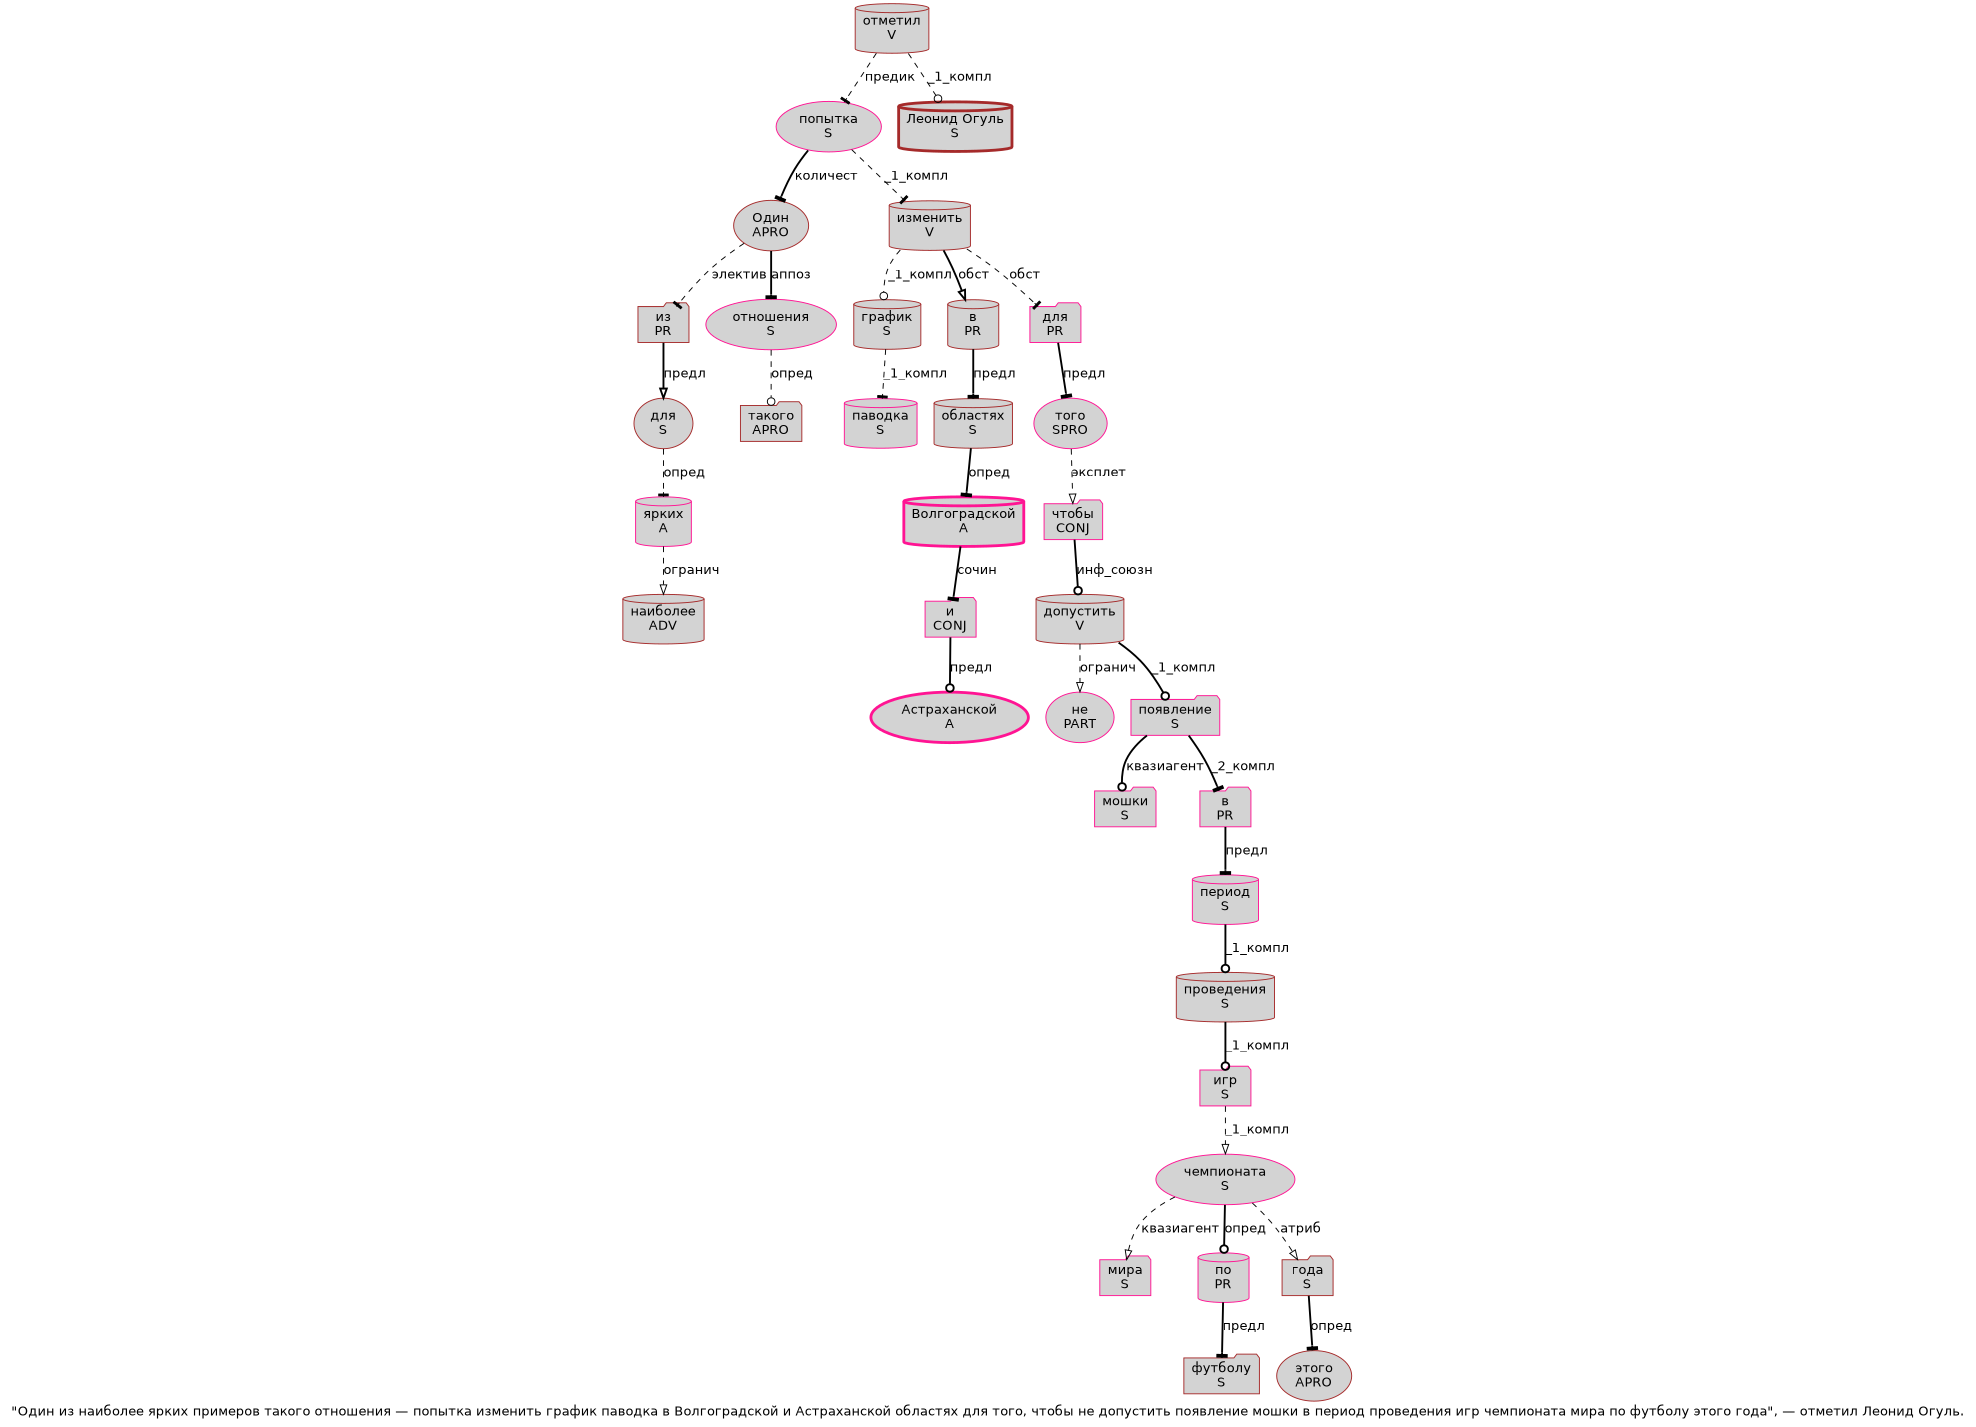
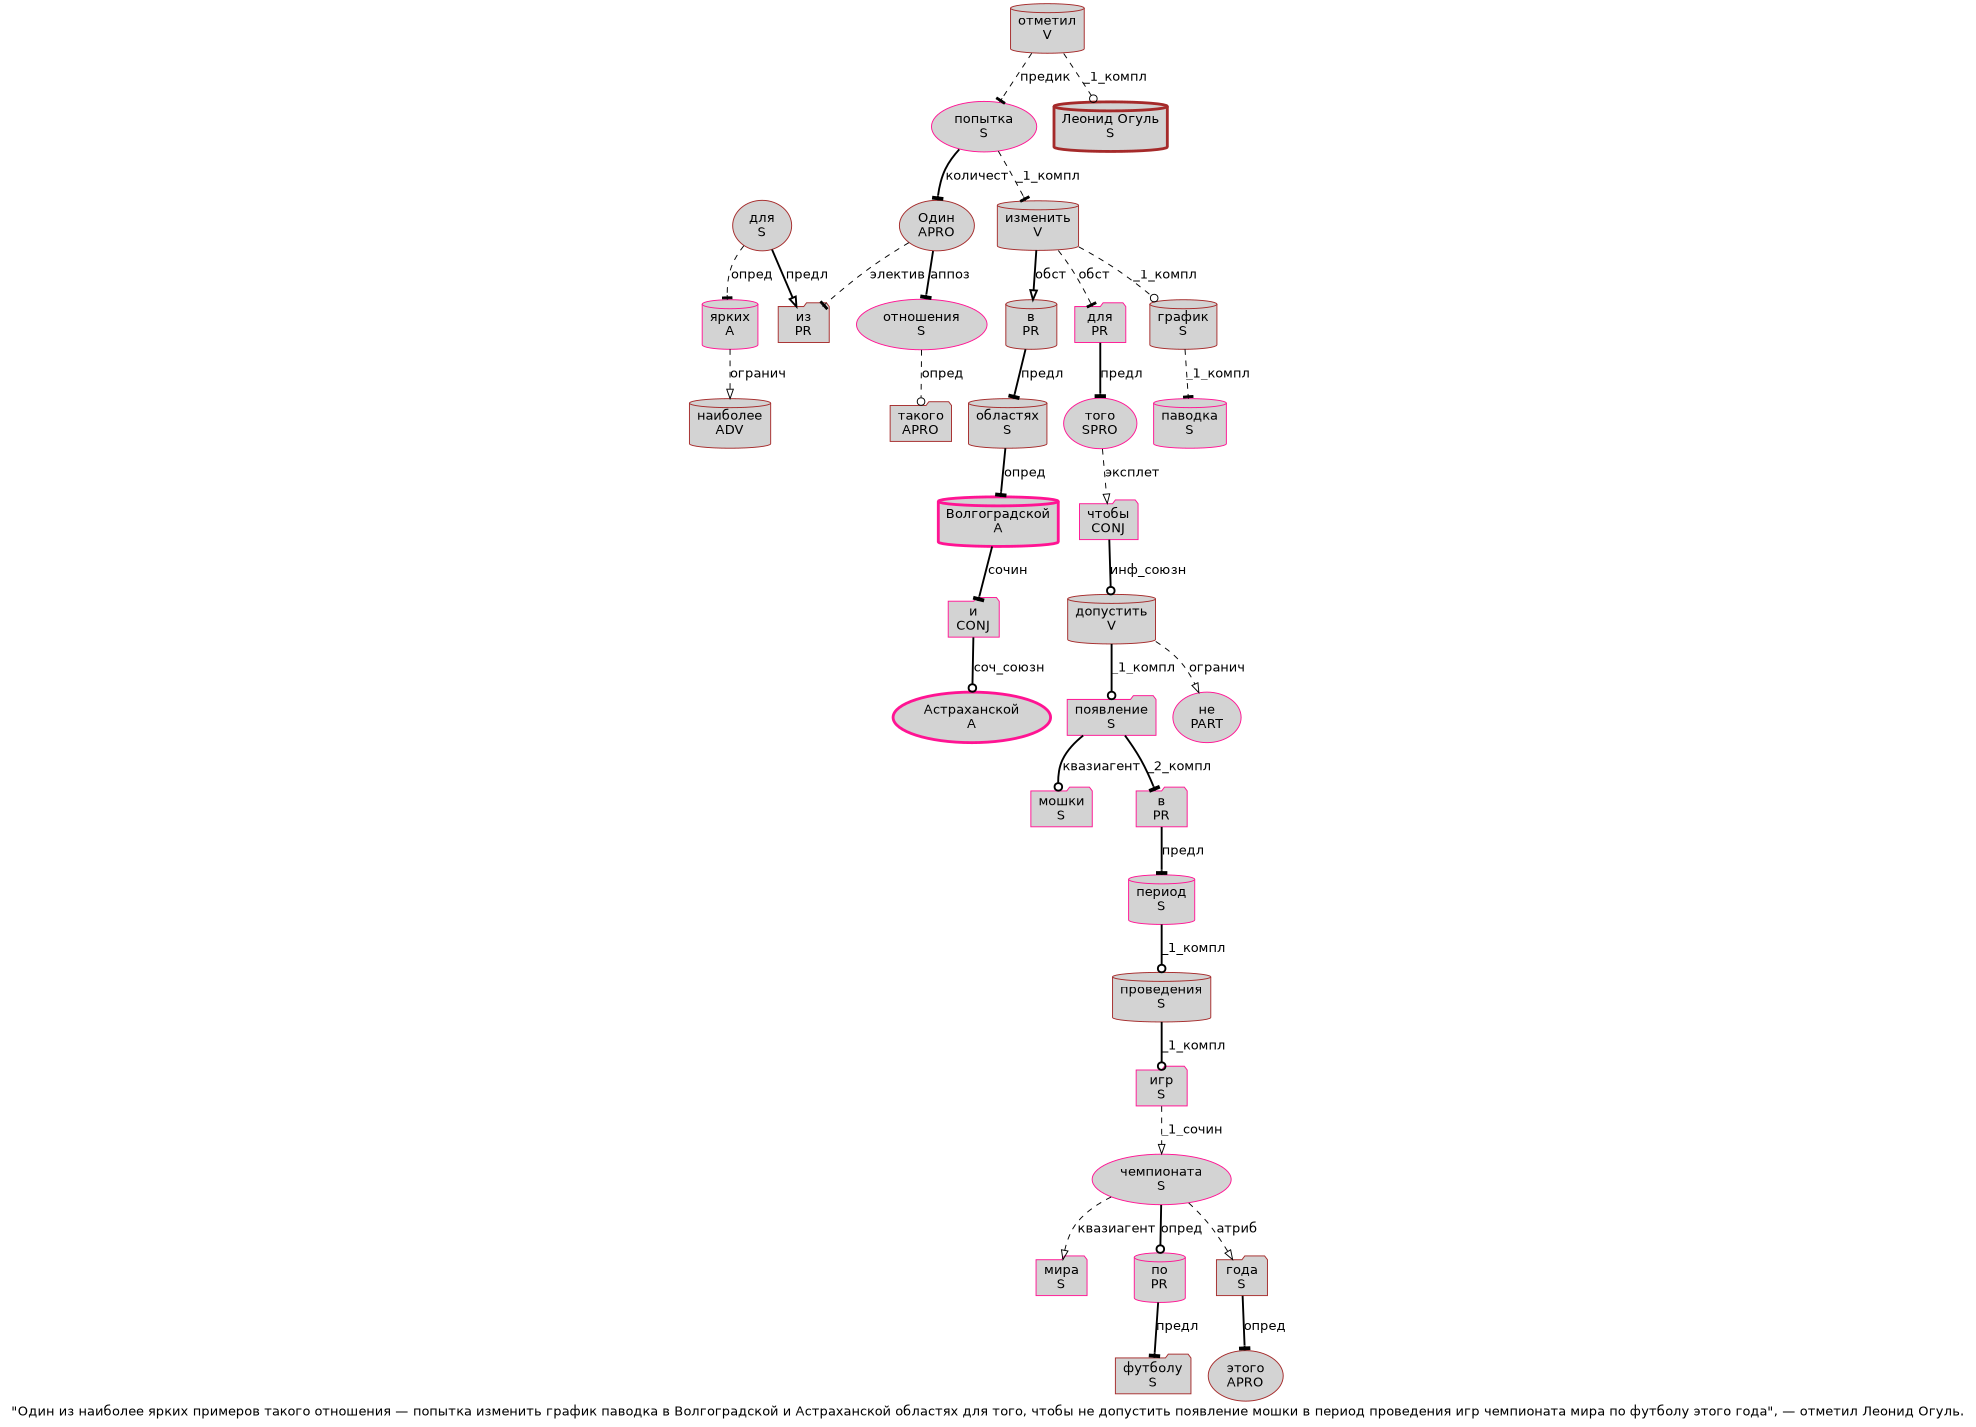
(663, 366) -> (782, 274)
(971, 668) -> (1010, 668)
(1258, 1130) -> (1192, 1130)
